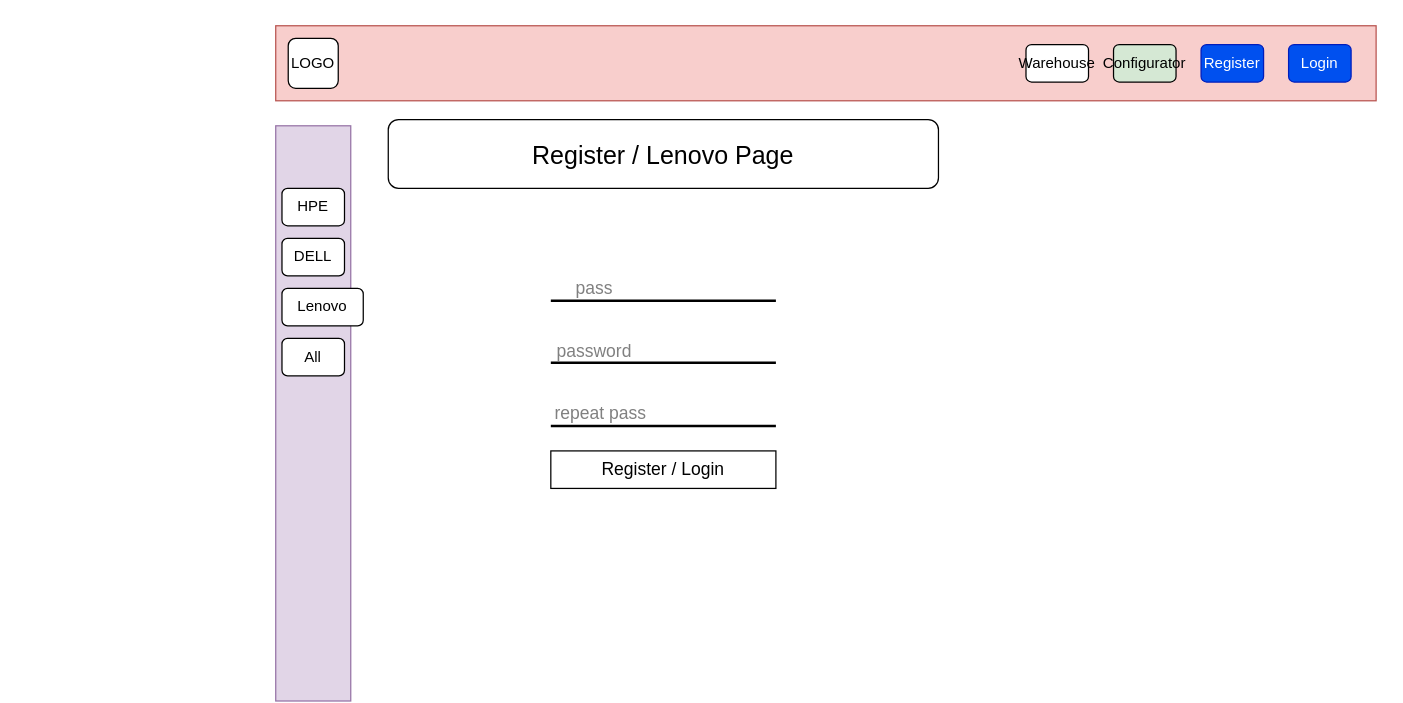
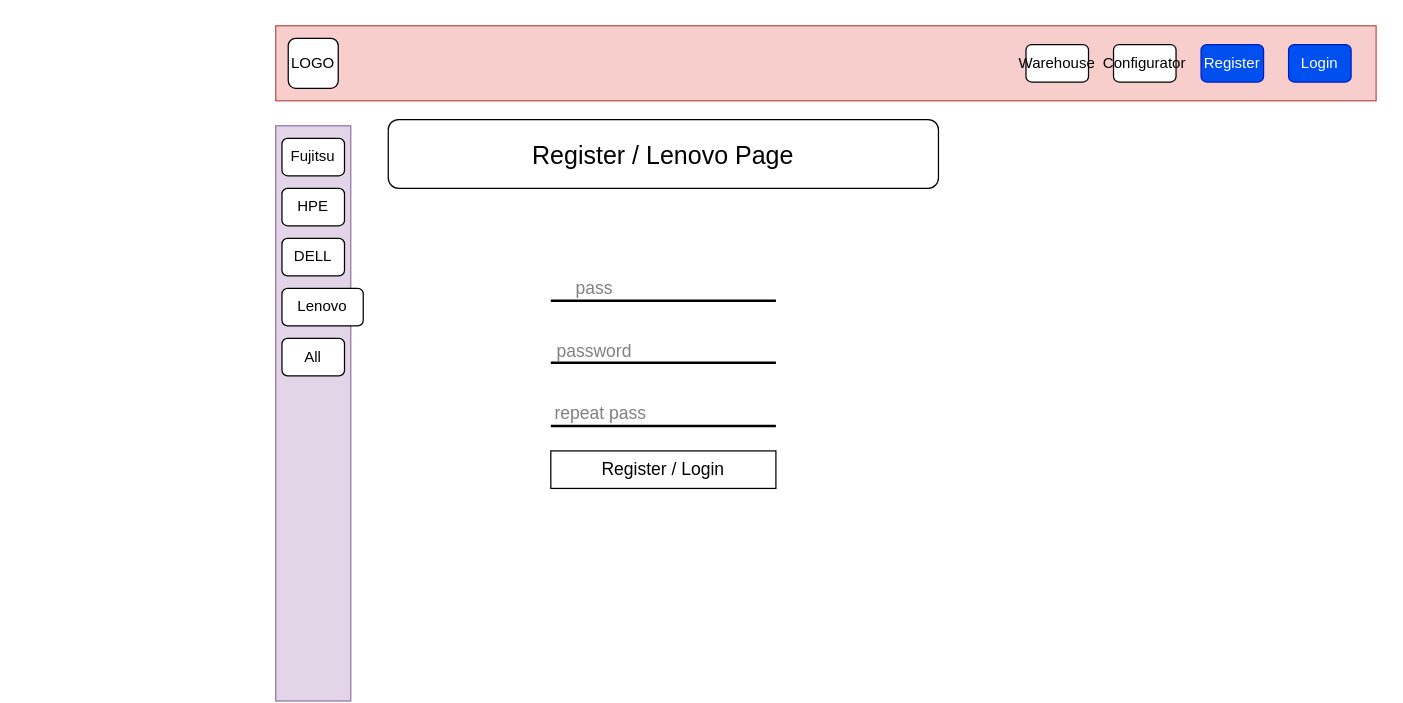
(1144, 63) -> (1144, 63)
none -> (313, 157)
